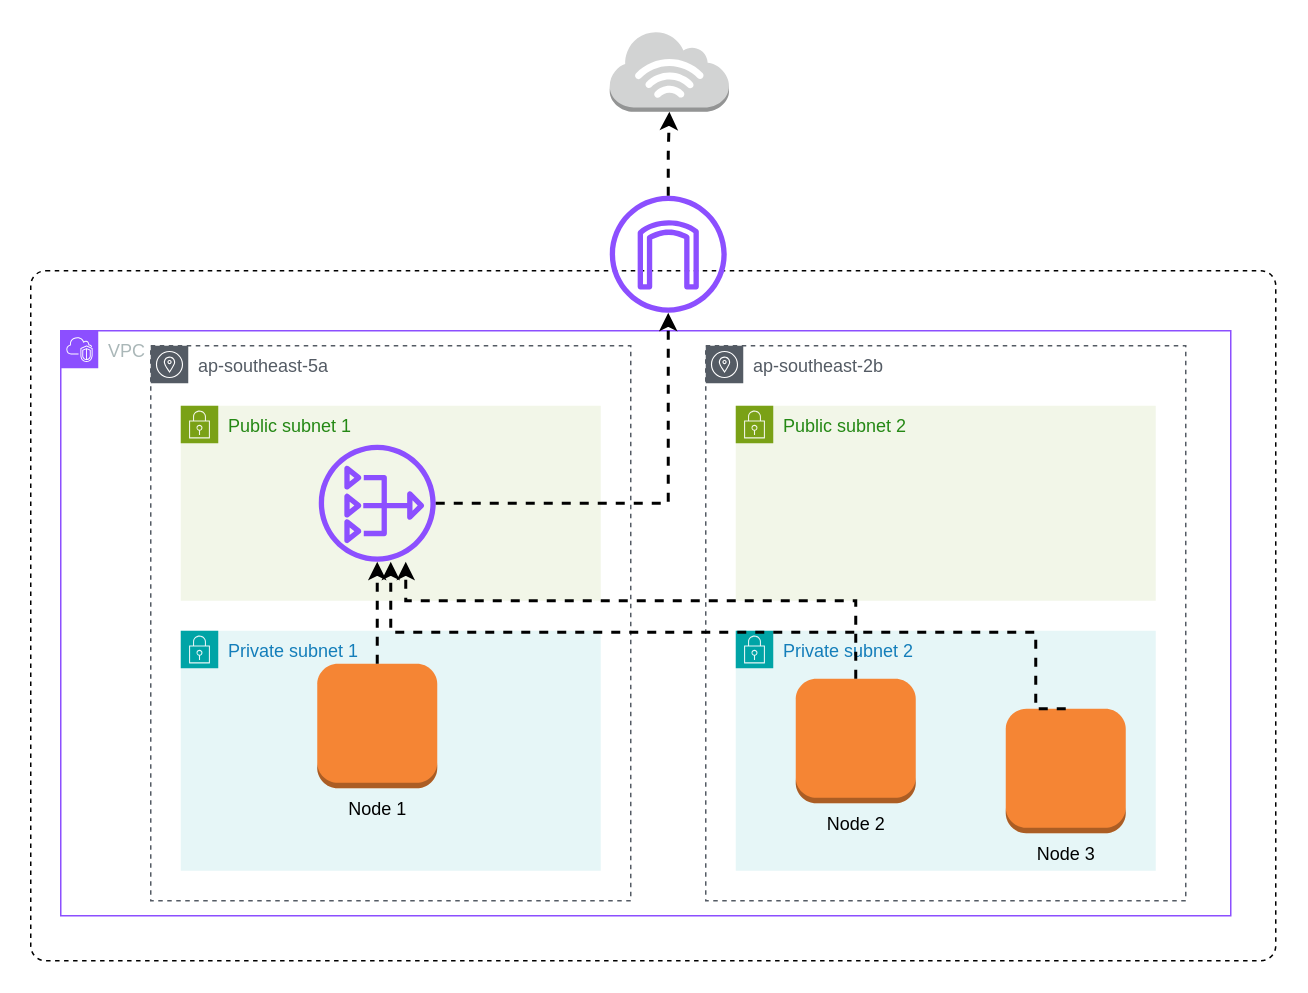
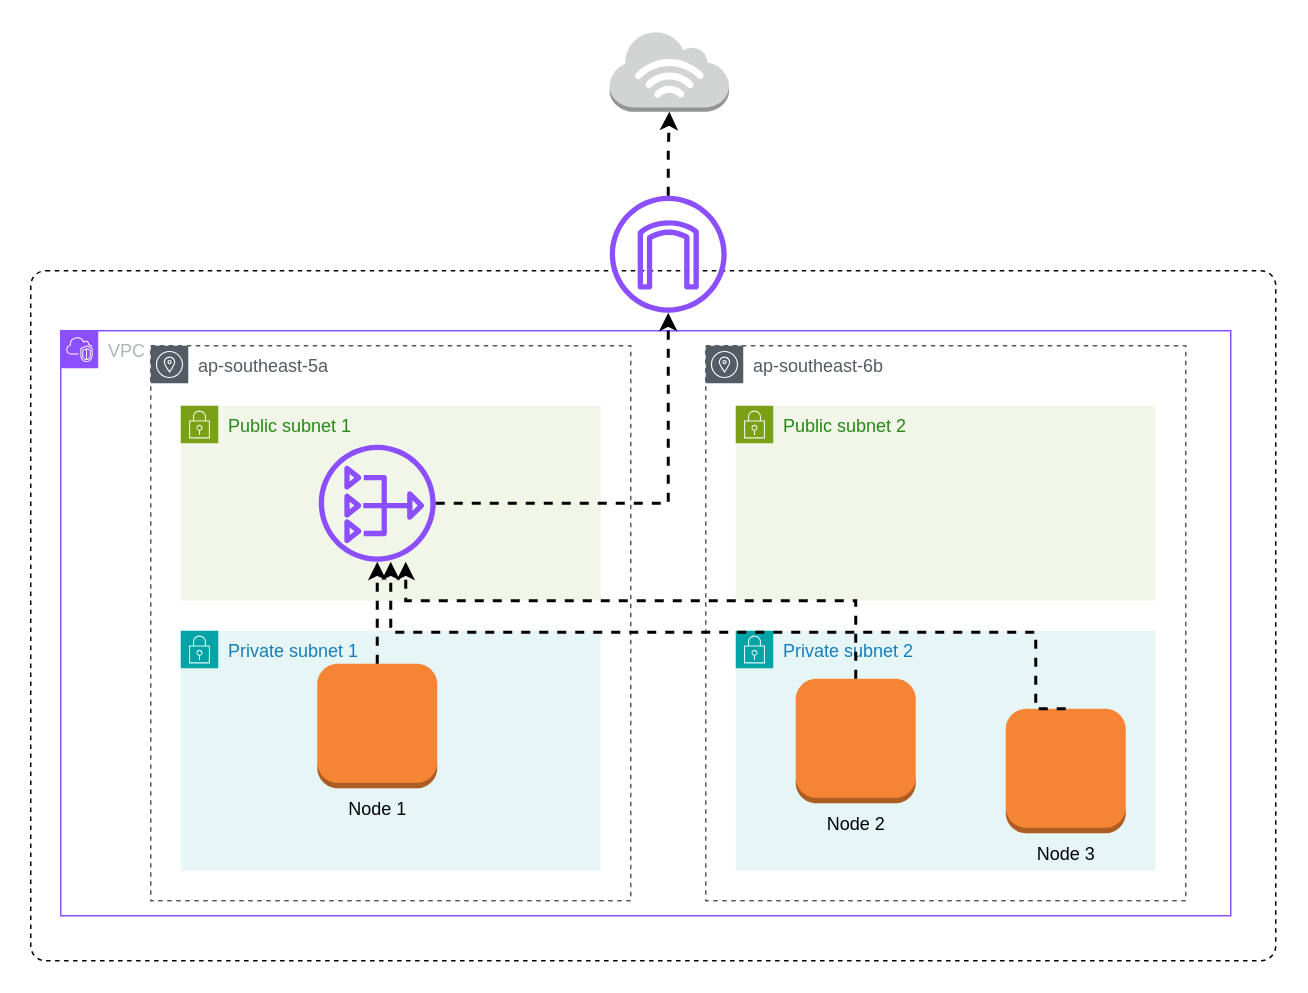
(829, 367) -> (829, 367)
